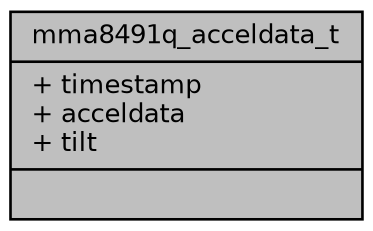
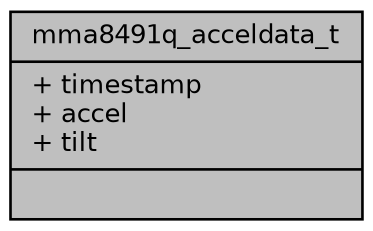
(109, 114) -> (80, 114)
